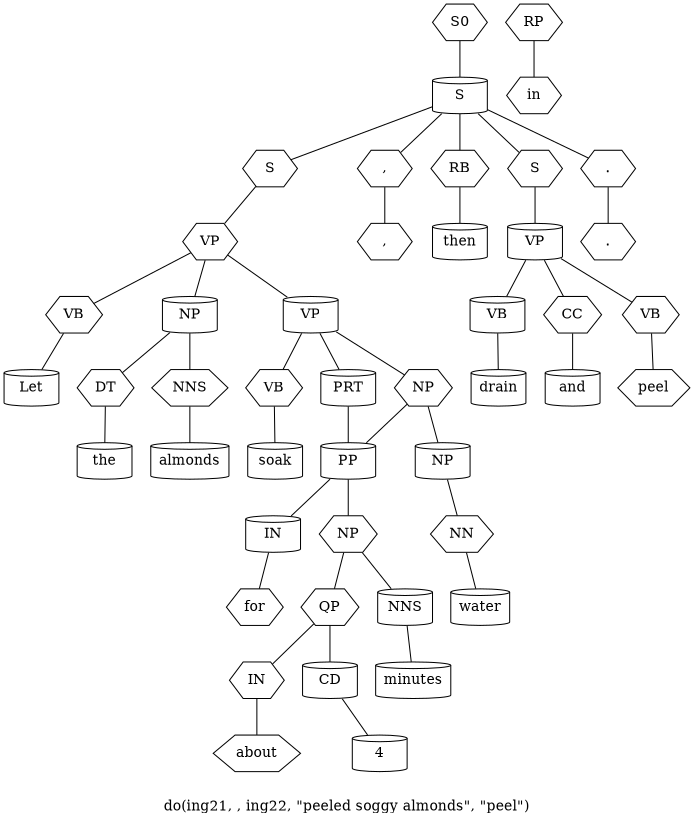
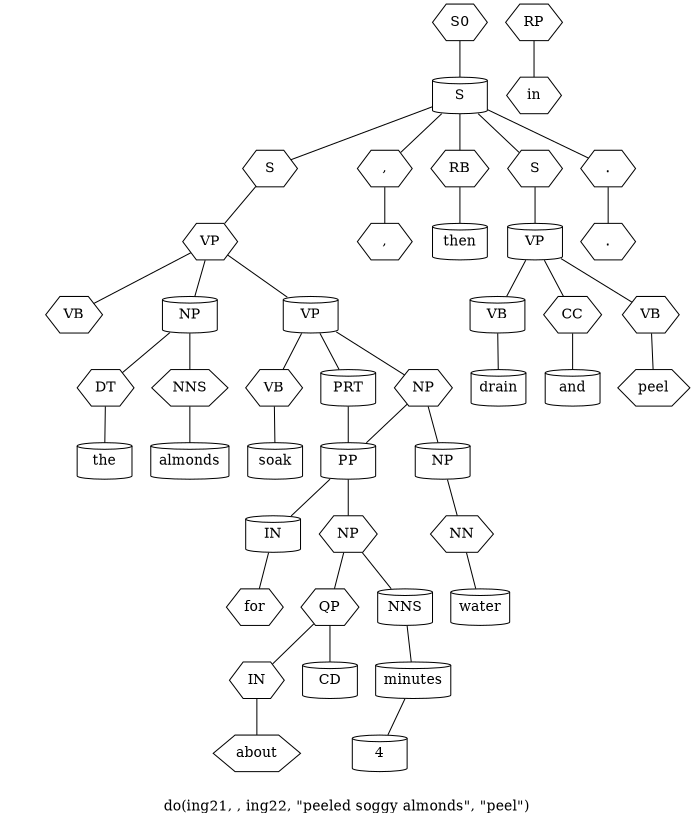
(31, 388) -> none
(355, 717) -> (396, 717)
